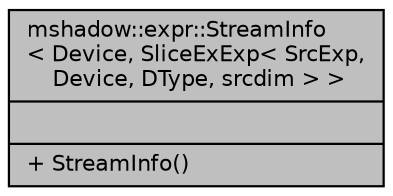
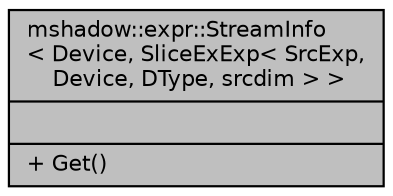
(108, 164) -> (68, 164)
